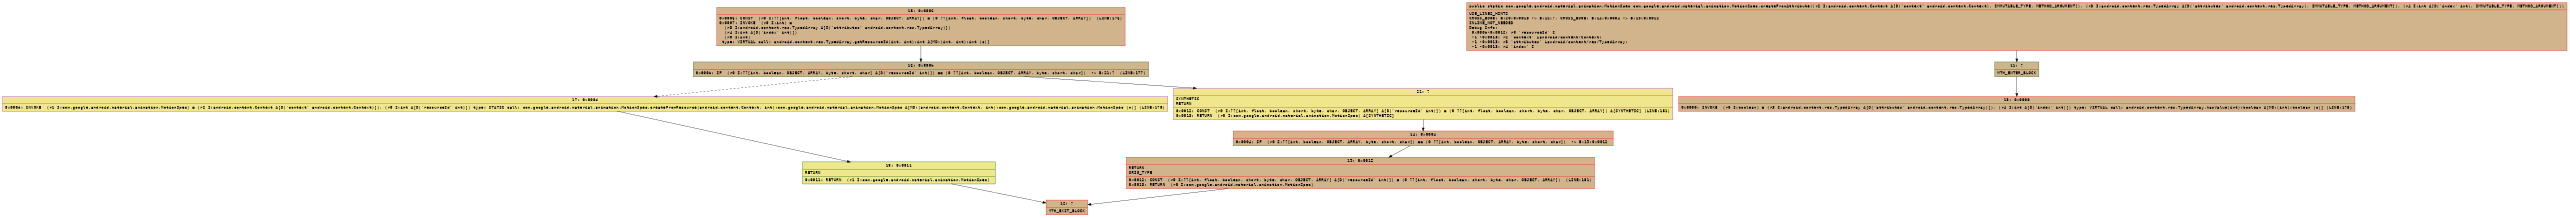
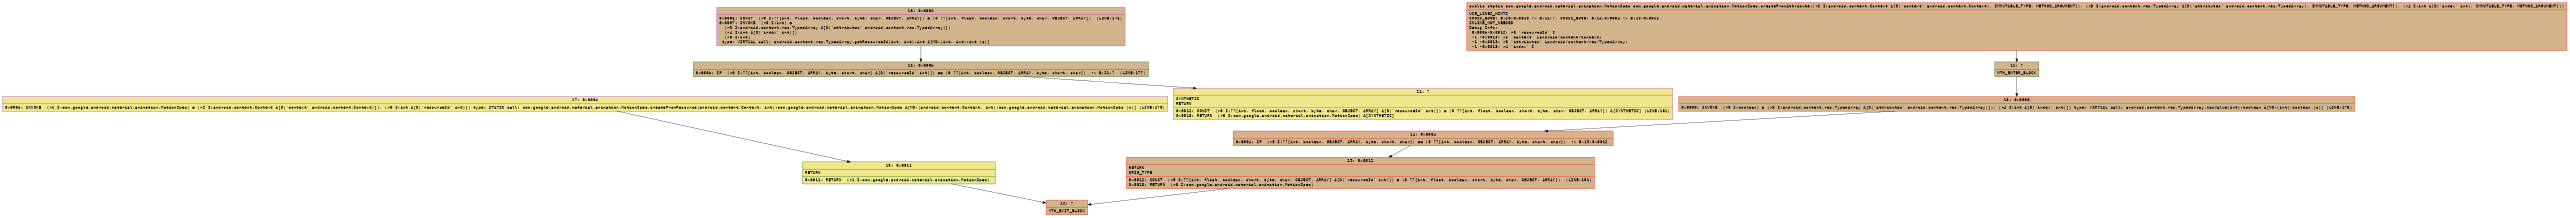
(921, 27) -> (921, 27)
(755, 86) -> none
(1423, 124) -> (1722, 121)
